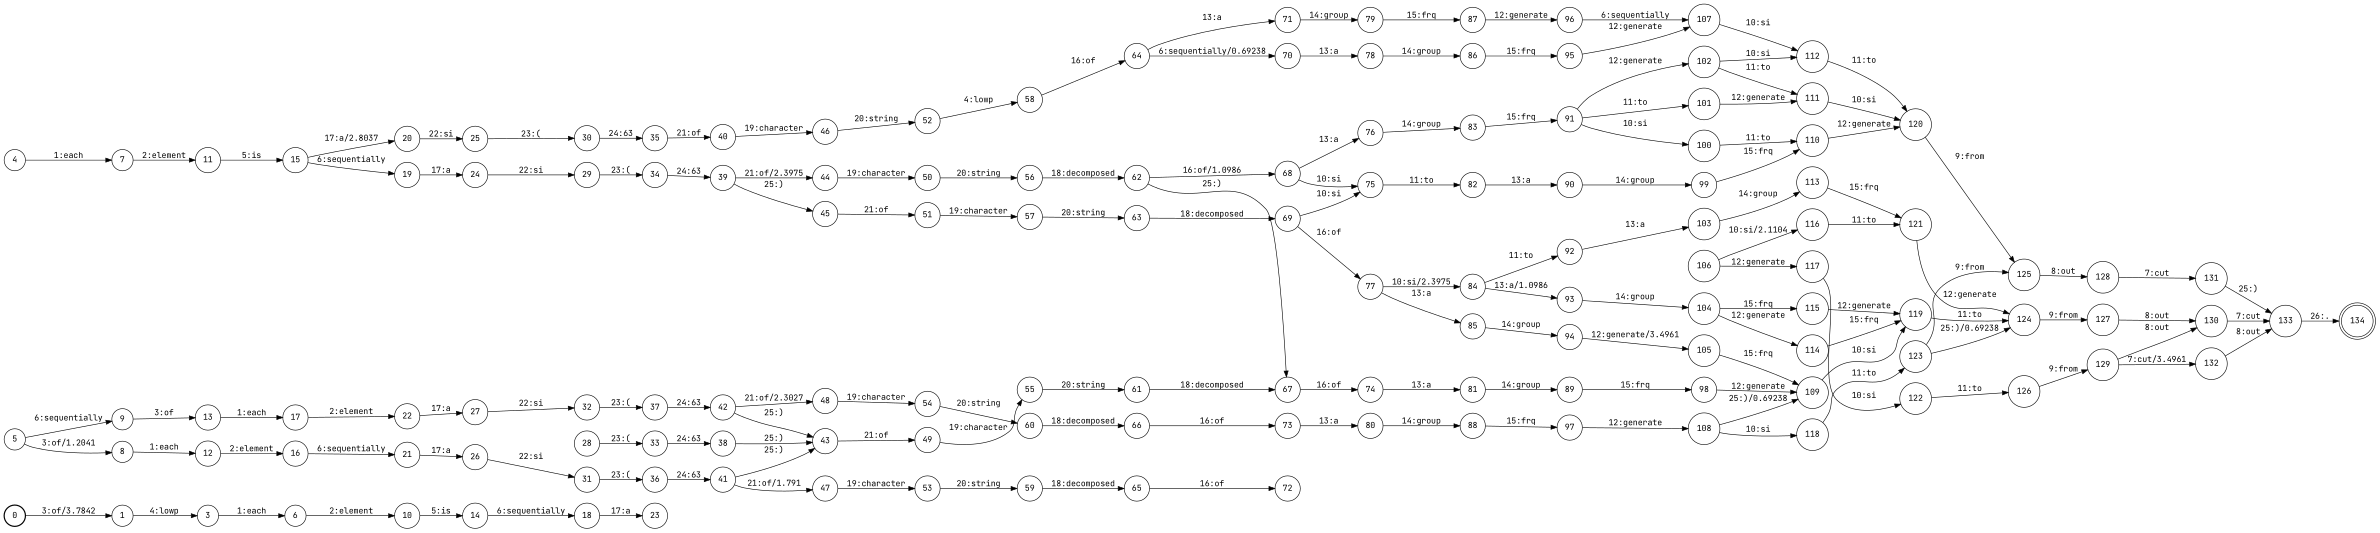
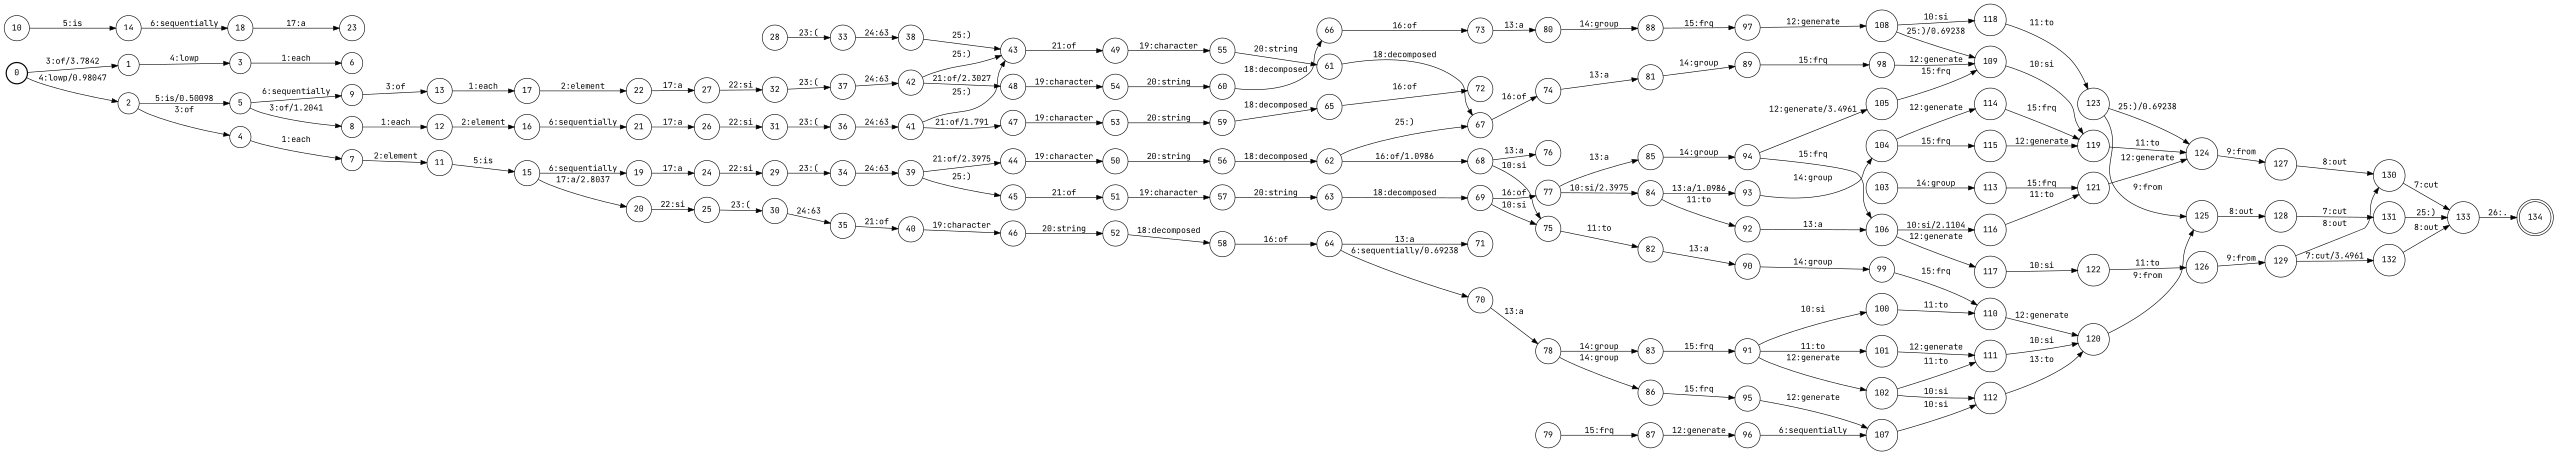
(1326, 20) -> none
(1864, 60) -> (2042, 360)
(979, 100) -> (1169, 231)
none -> (129, 103)
(1419, 130) -> (1596, 351)
none -> (1830, 167)
(1633, 239) -> (1810, 230)
(347, 516) -> none
